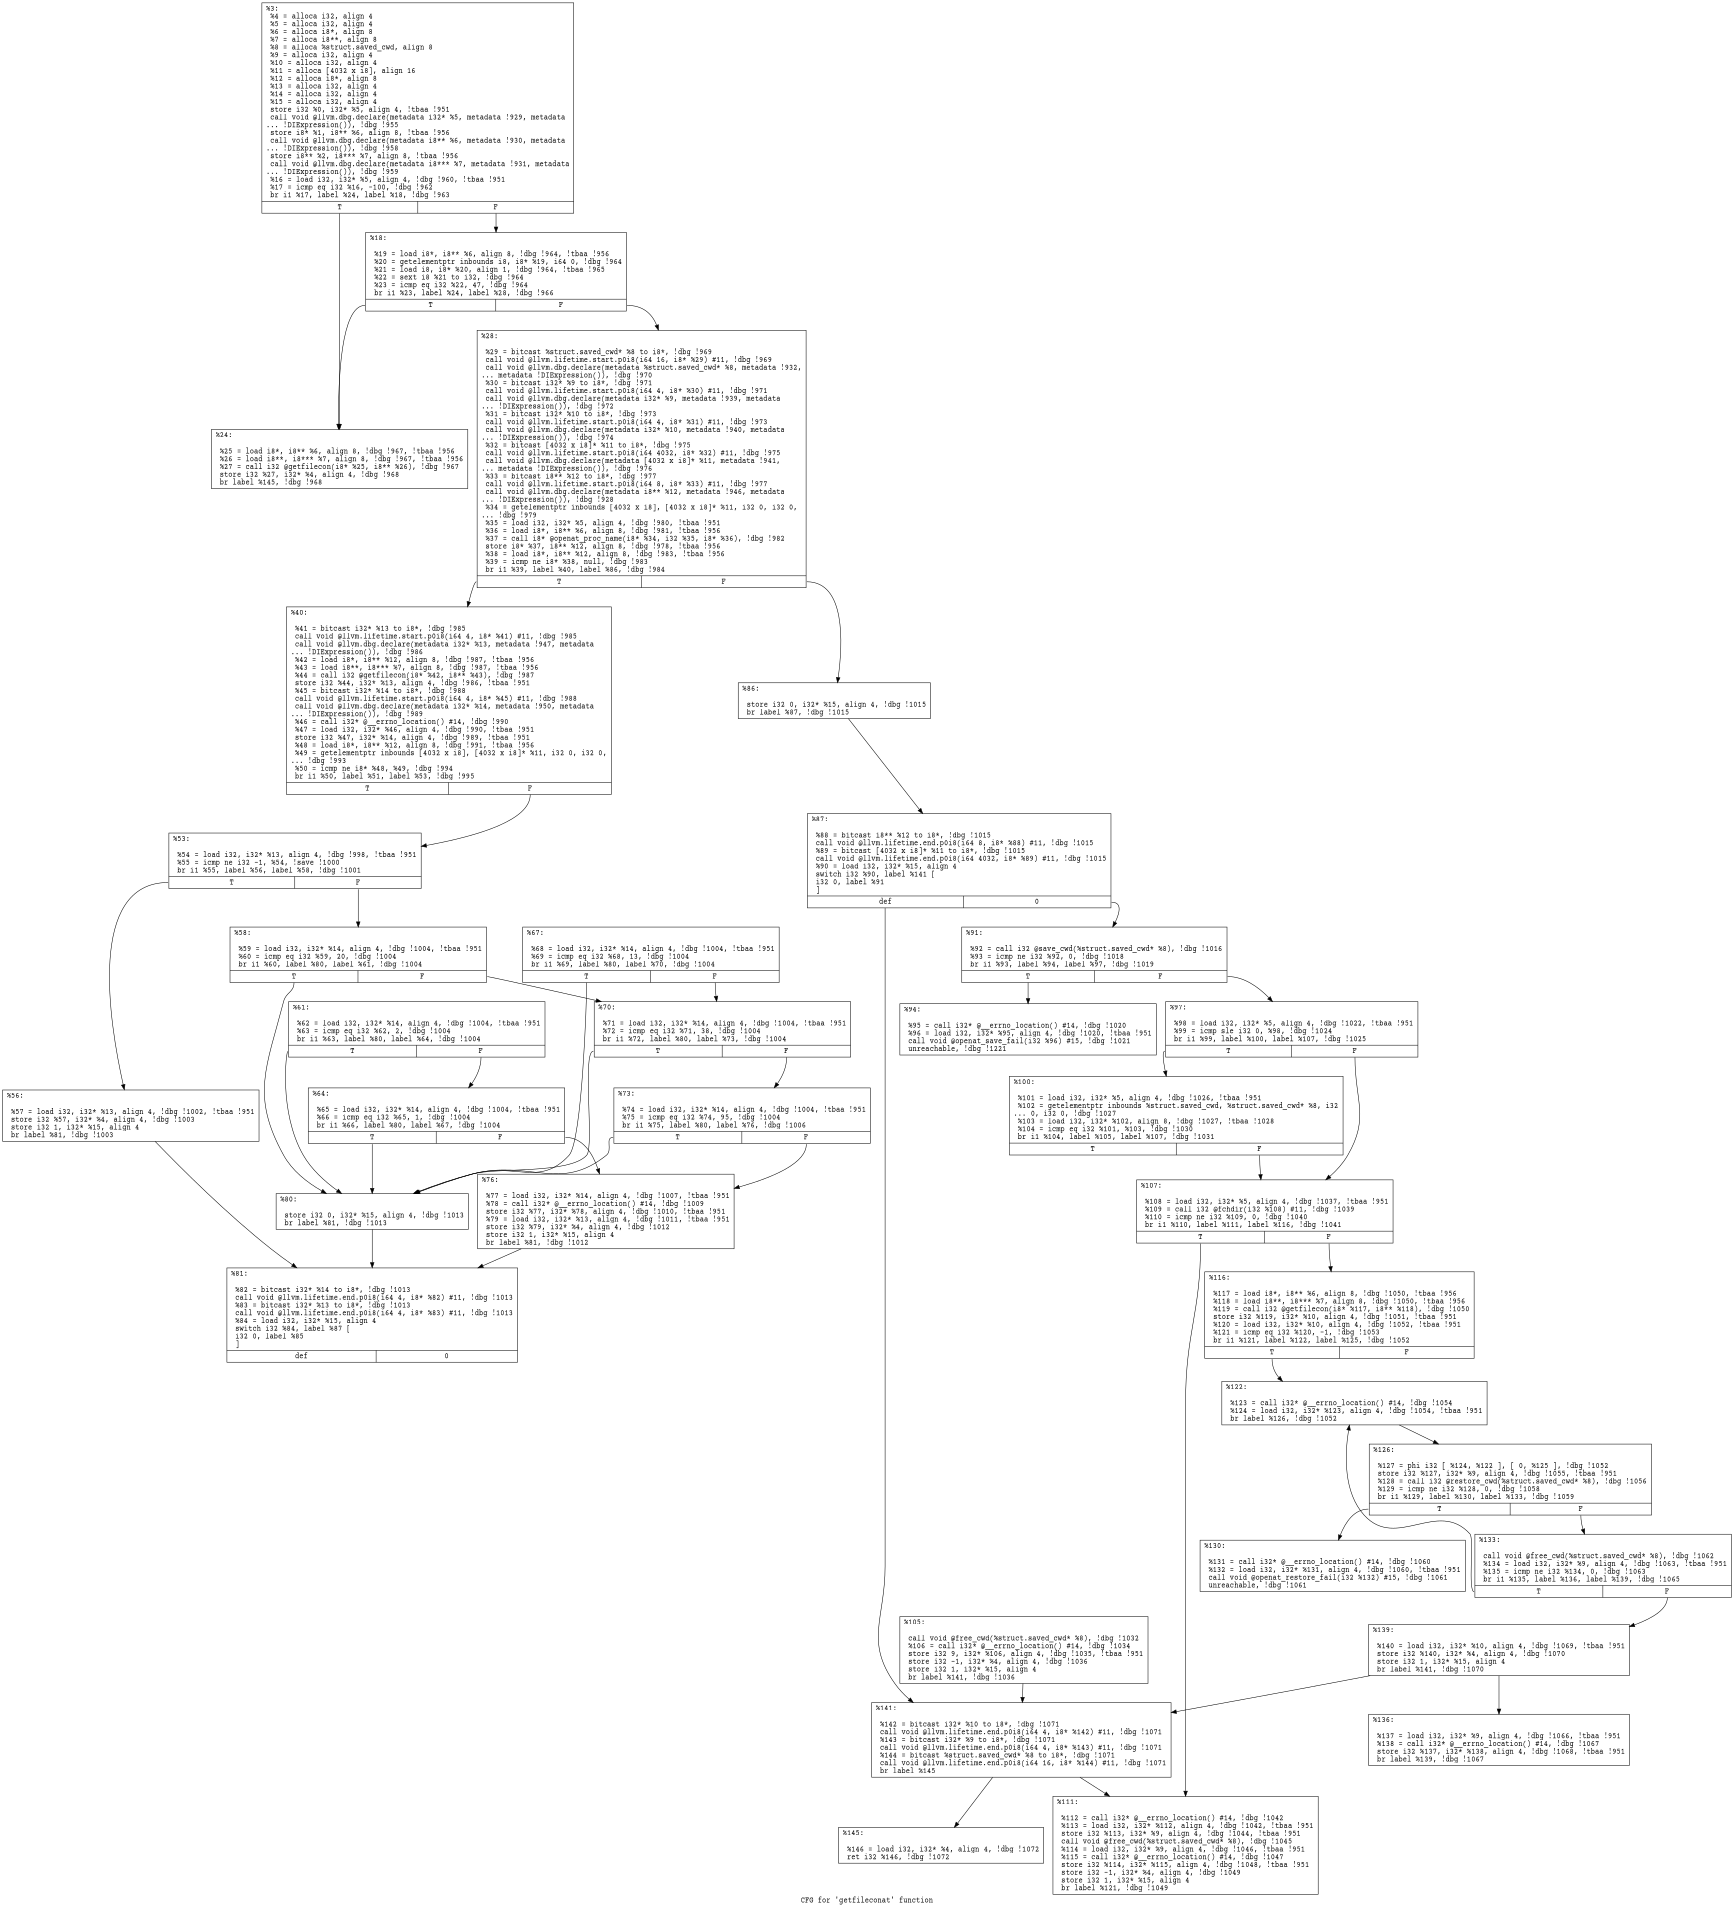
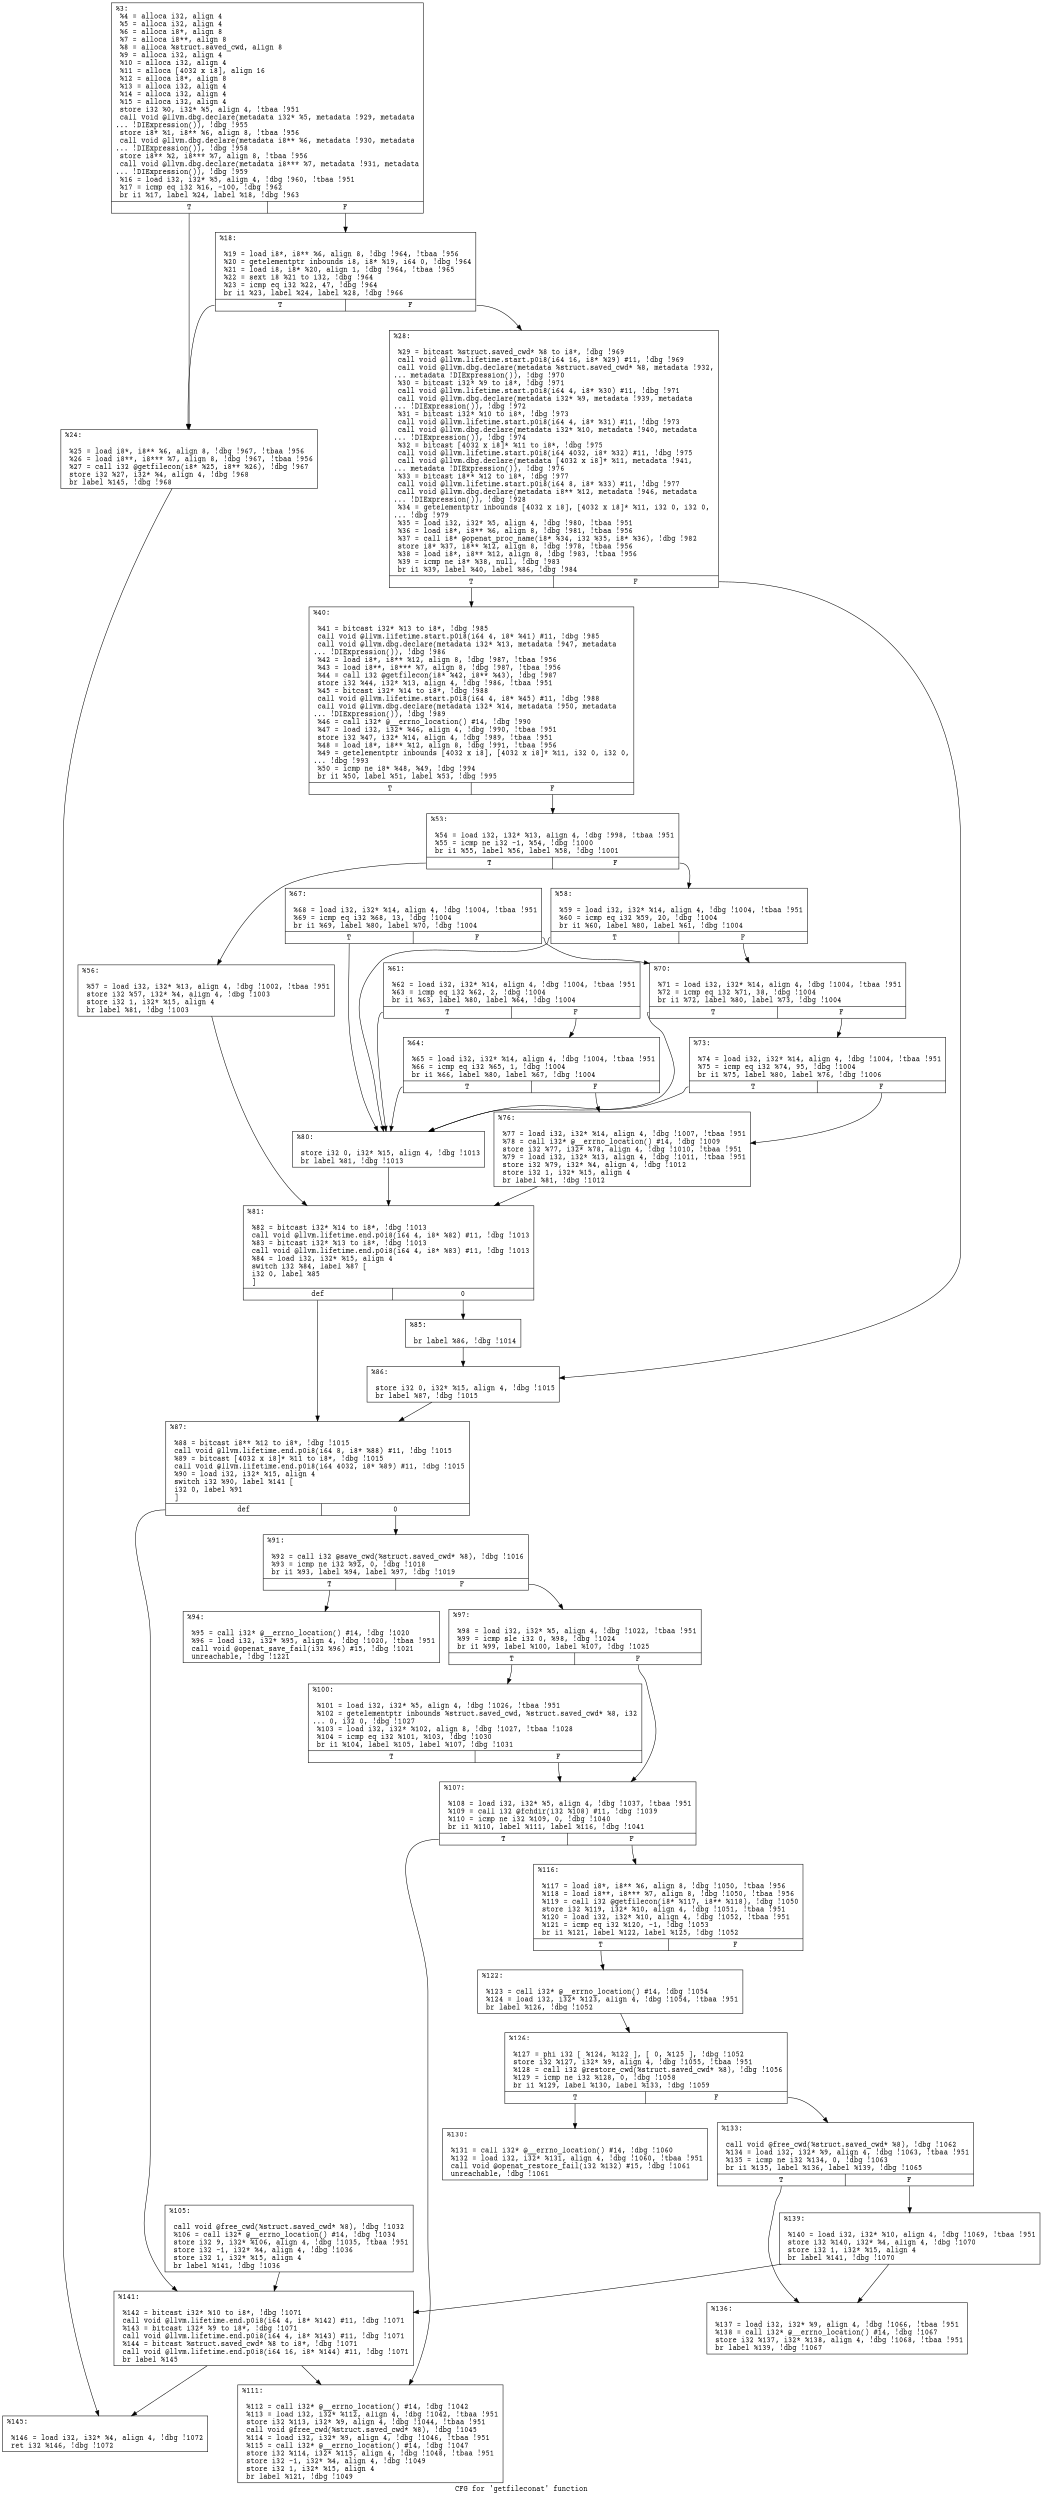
(256, 863) -> (512, 843)
none -> (463, 1333)
none -> (318, 1358)
none -> (63, 1442)
(1402, 1527) -> (768, 2246)
